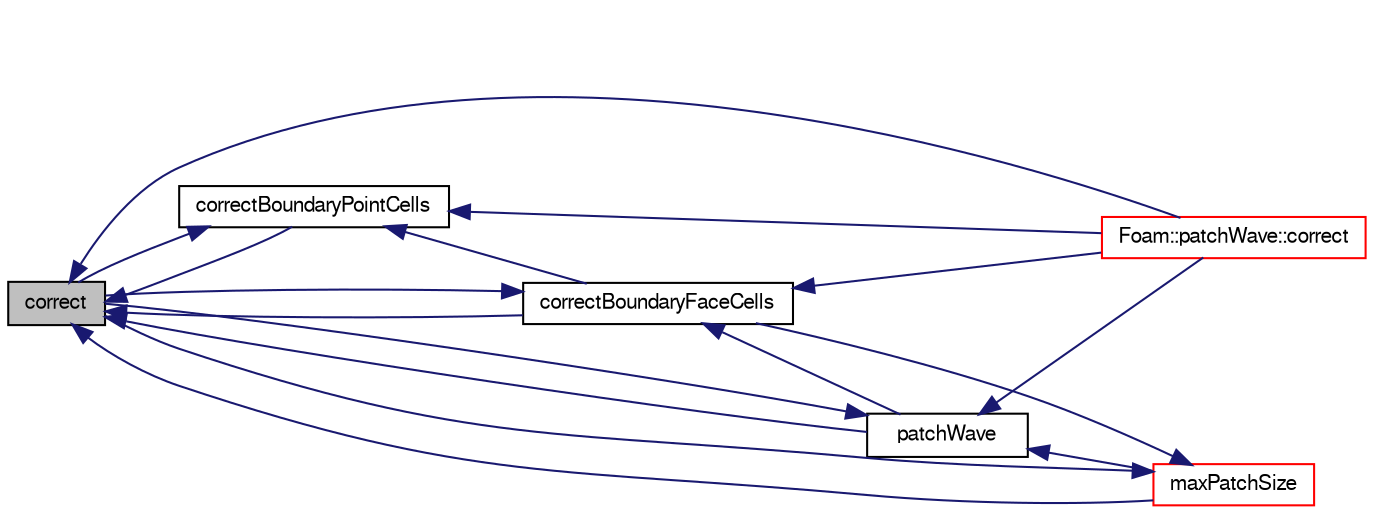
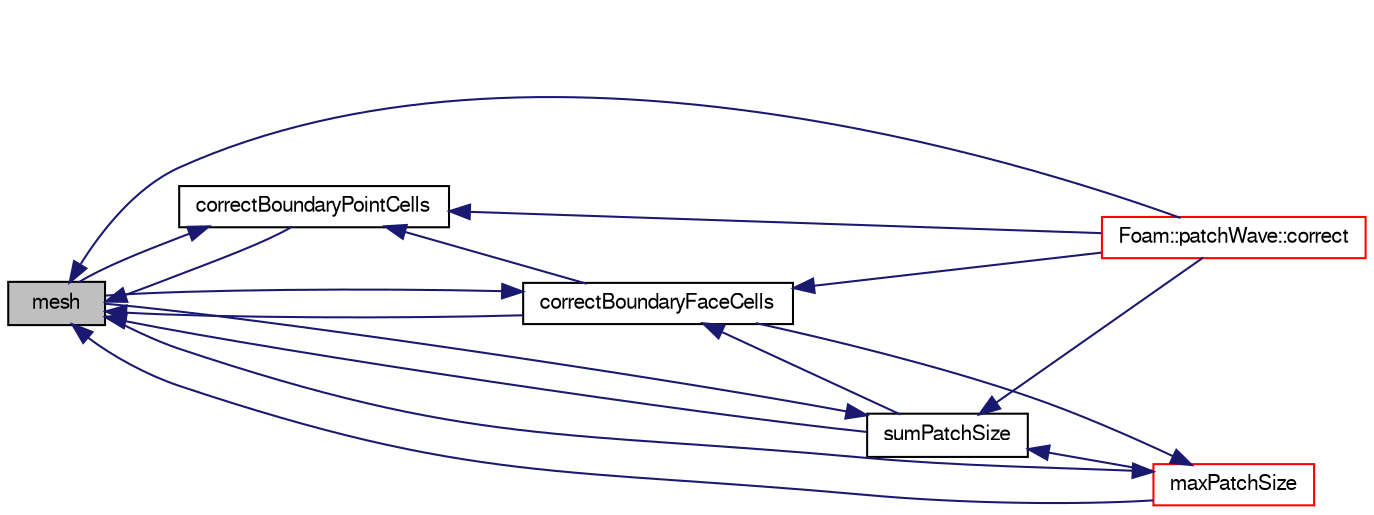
(57, 303) -> (57, 303)
(947, 435) -> (947, 435)
